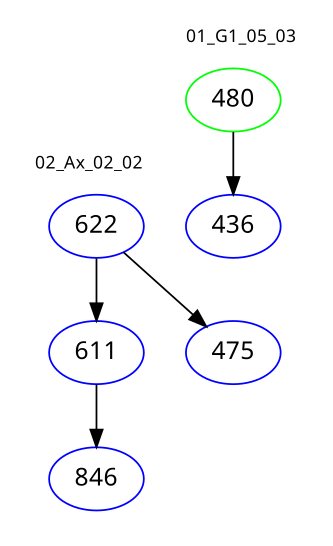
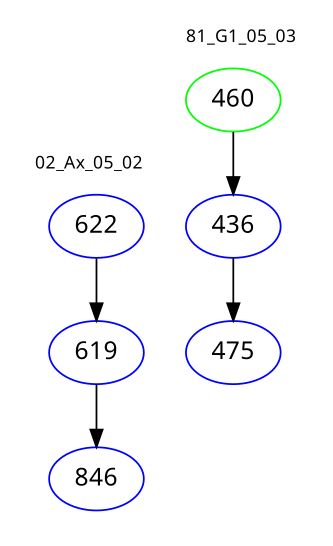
(242, 38) -> (242, 38)
(233, 100) -> (233, 100)
(89, 164) -> (89, 164)
(146, 273) -> (233, 281)
(96, 353) -> (96, 353)
